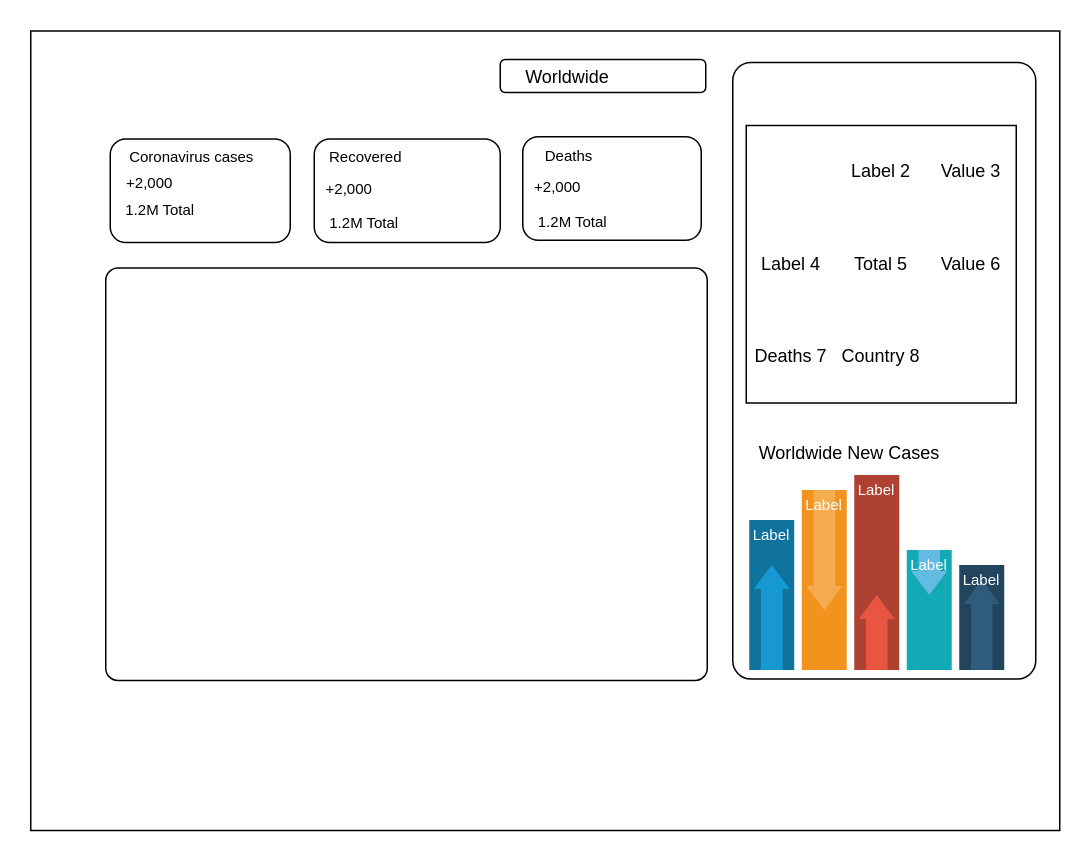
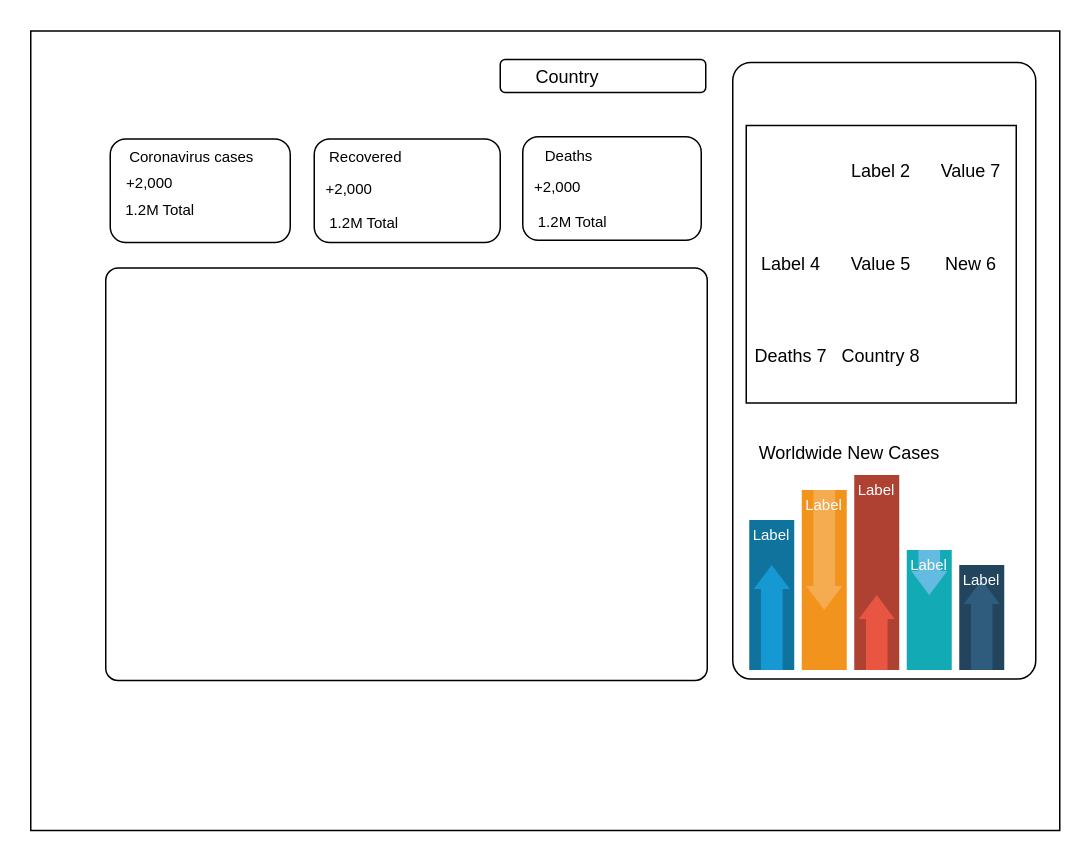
(568, 77) -> (568, 77)
(971, 172) -> (971, 172)
(881, 265) -> (881, 265)
(971, 265) -> (971, 265)
